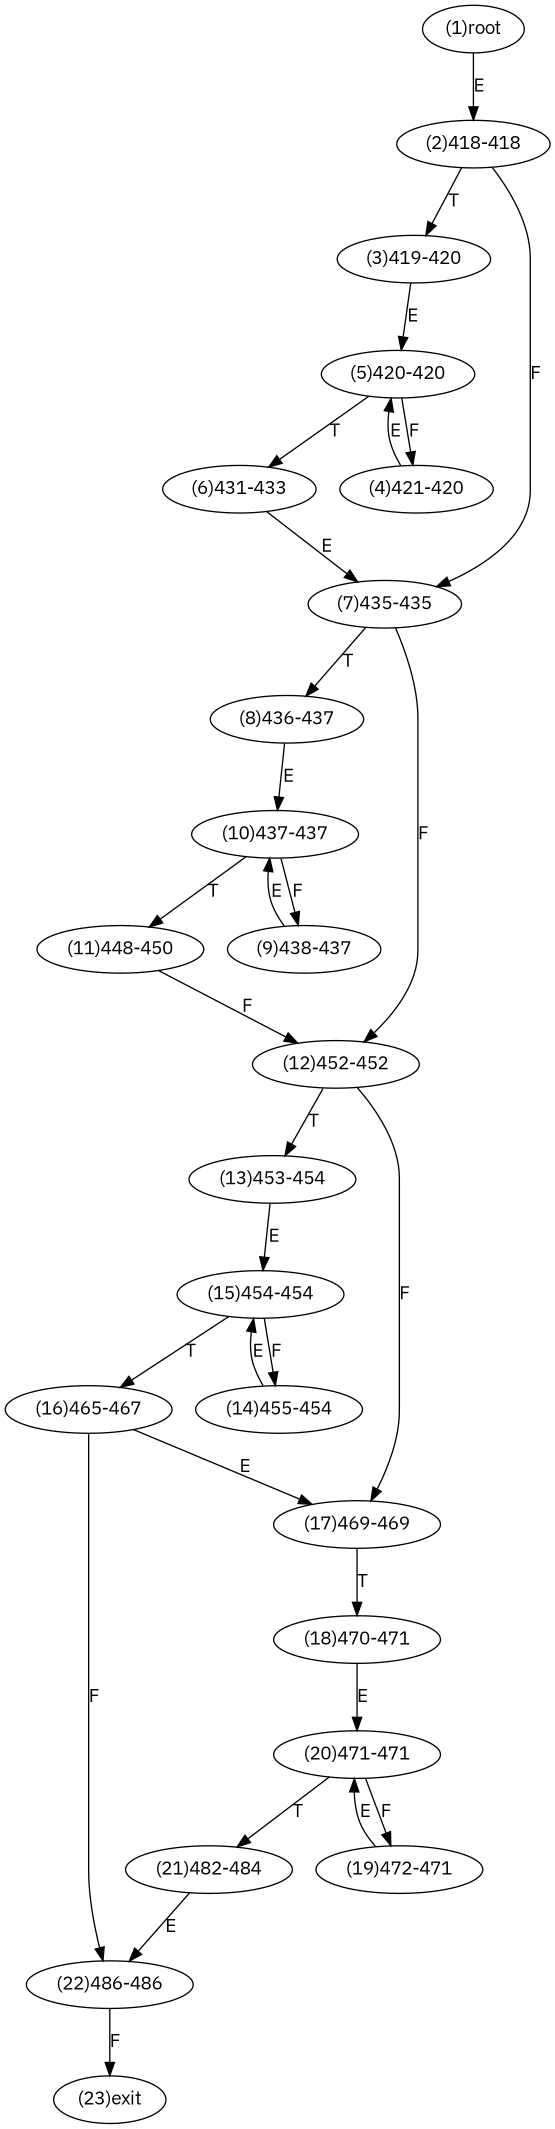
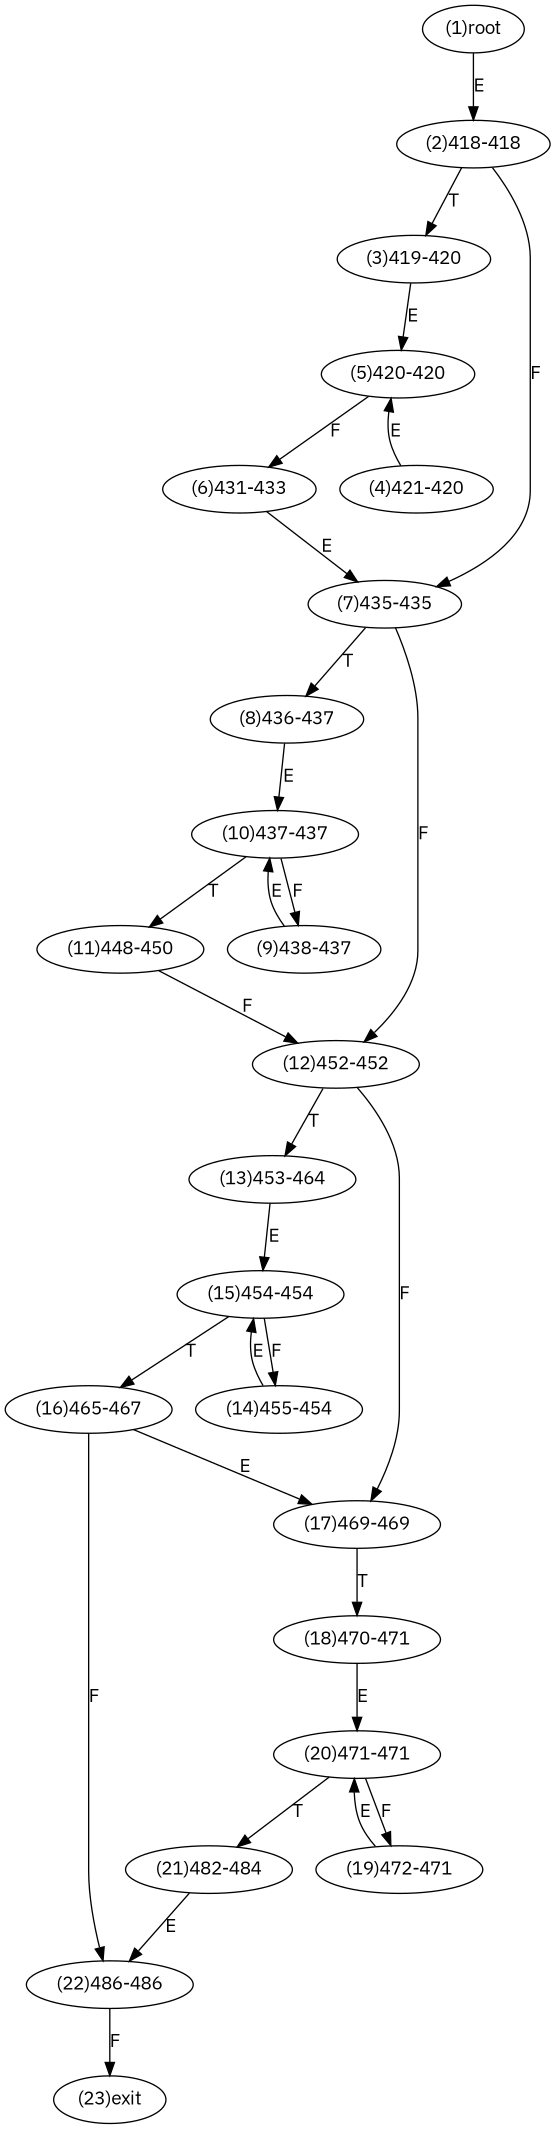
(406, 425) -> none
(335, 432) -> (335, 432)
(272, 1179) -> (272, 1179)
